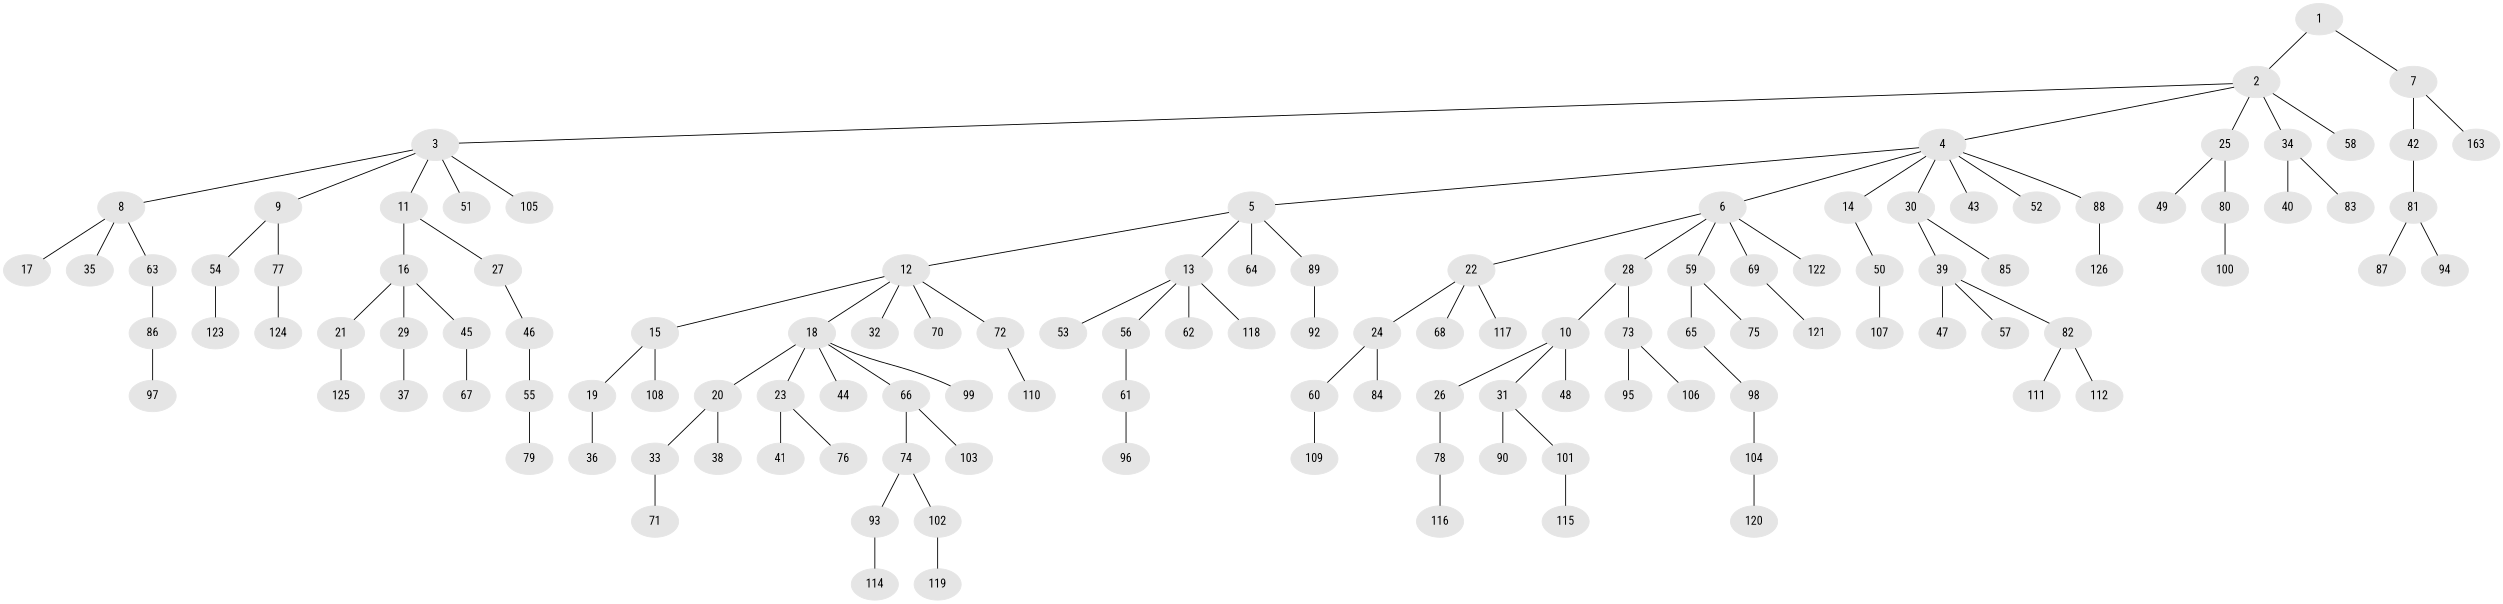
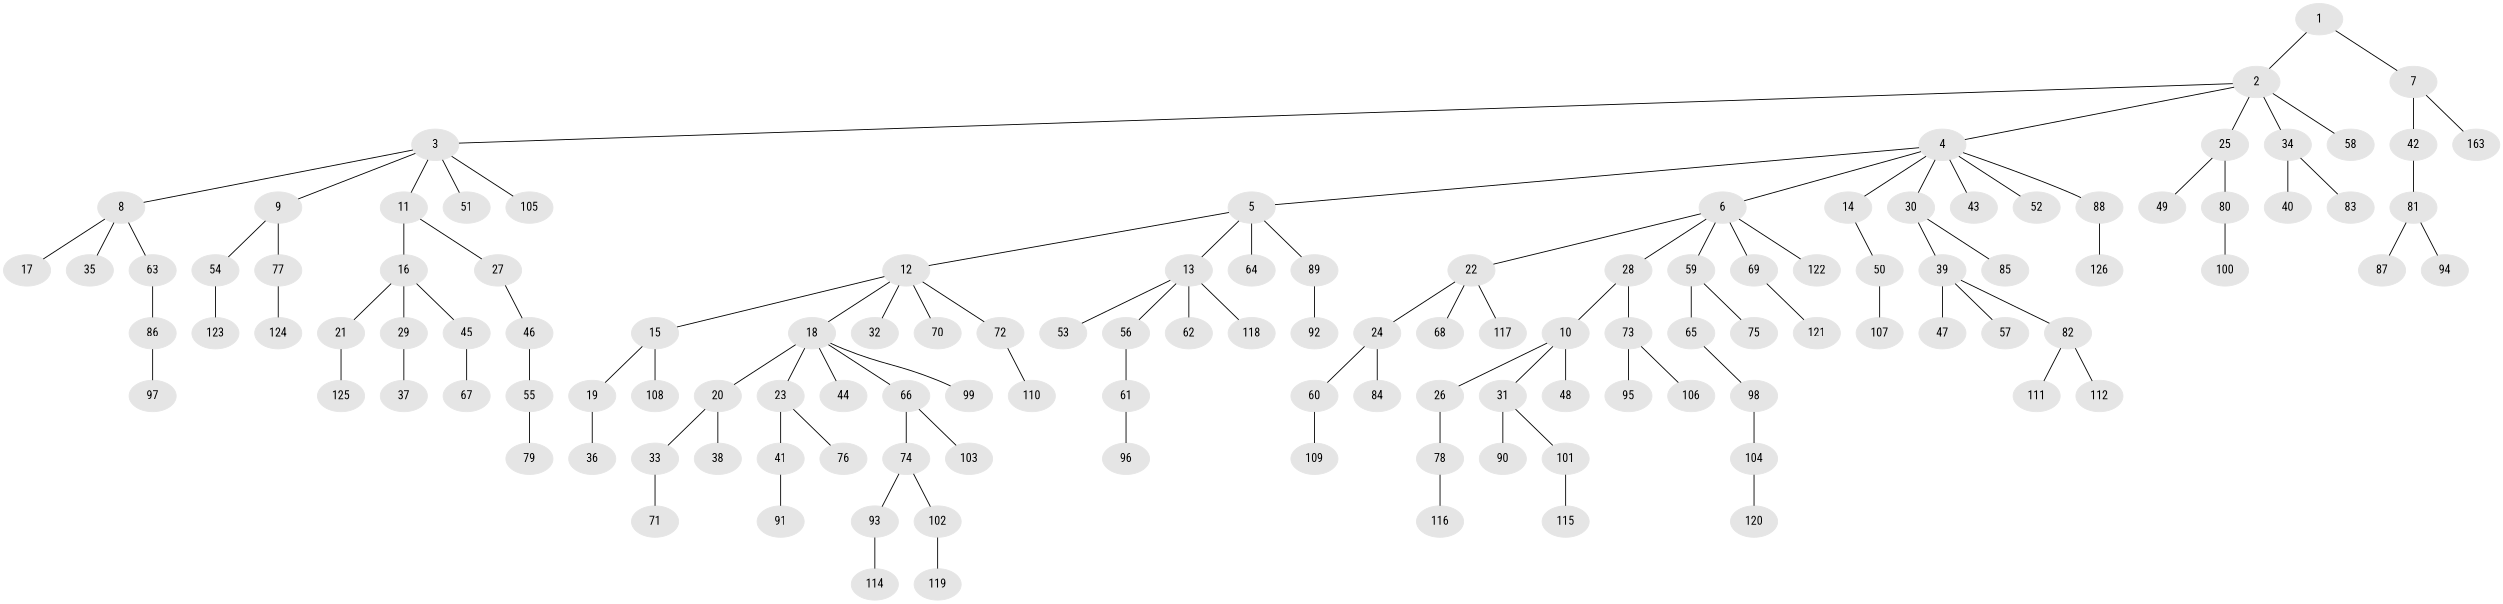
none -> (781, 522)
